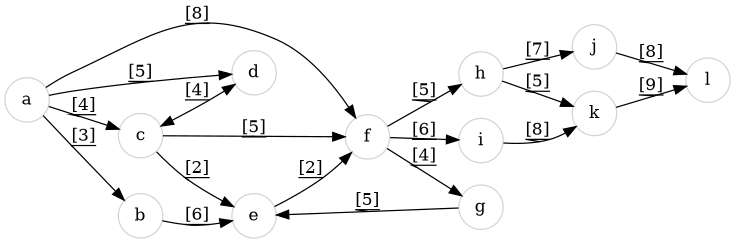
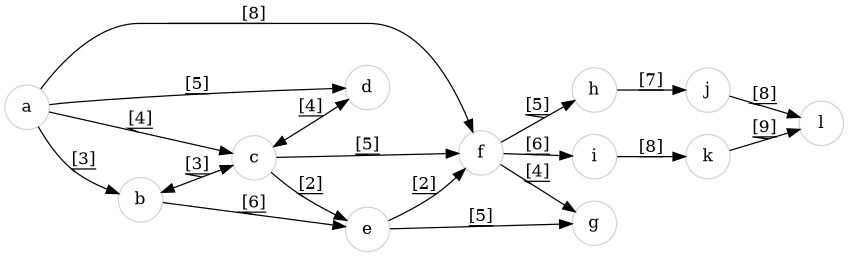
(532, 92) -> none
none -> (197, 179)
(374, 211) -> (475, 226)
